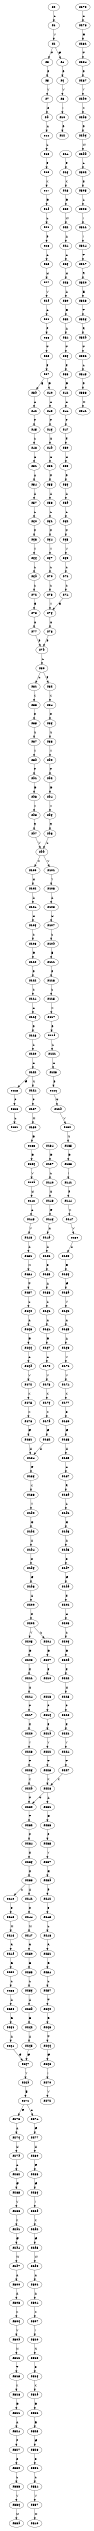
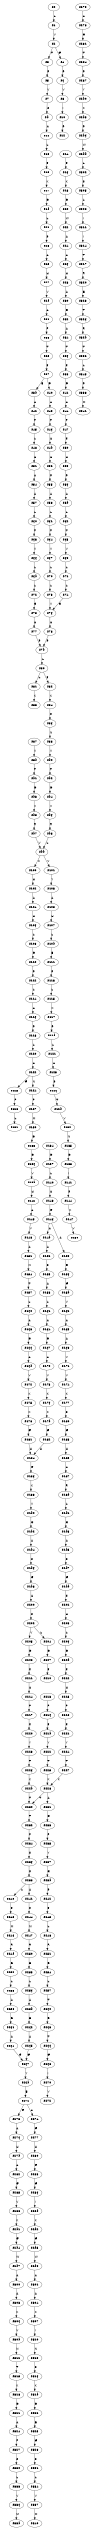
(34, 723) -> none
(71, 1246) -> (57, 1237)
